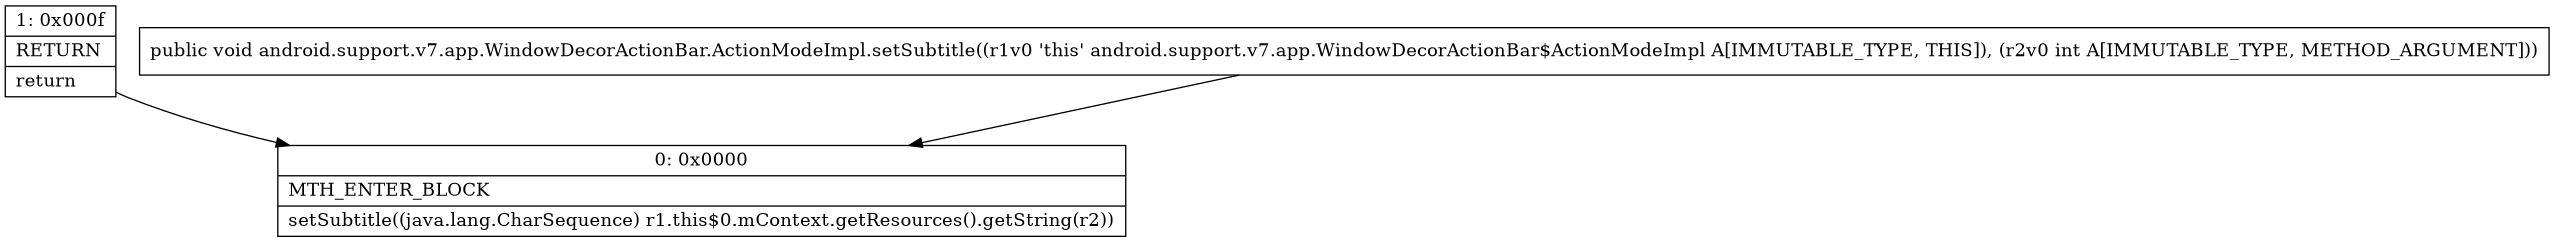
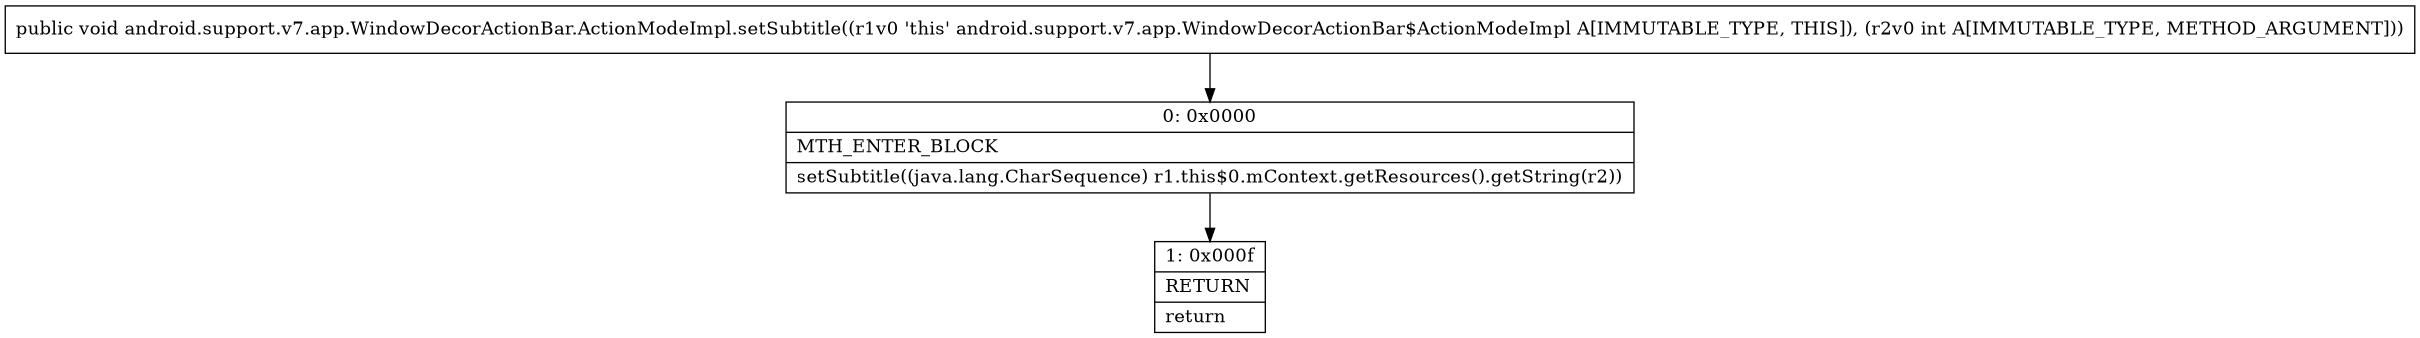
(195, 121) -> (1210, 211)
